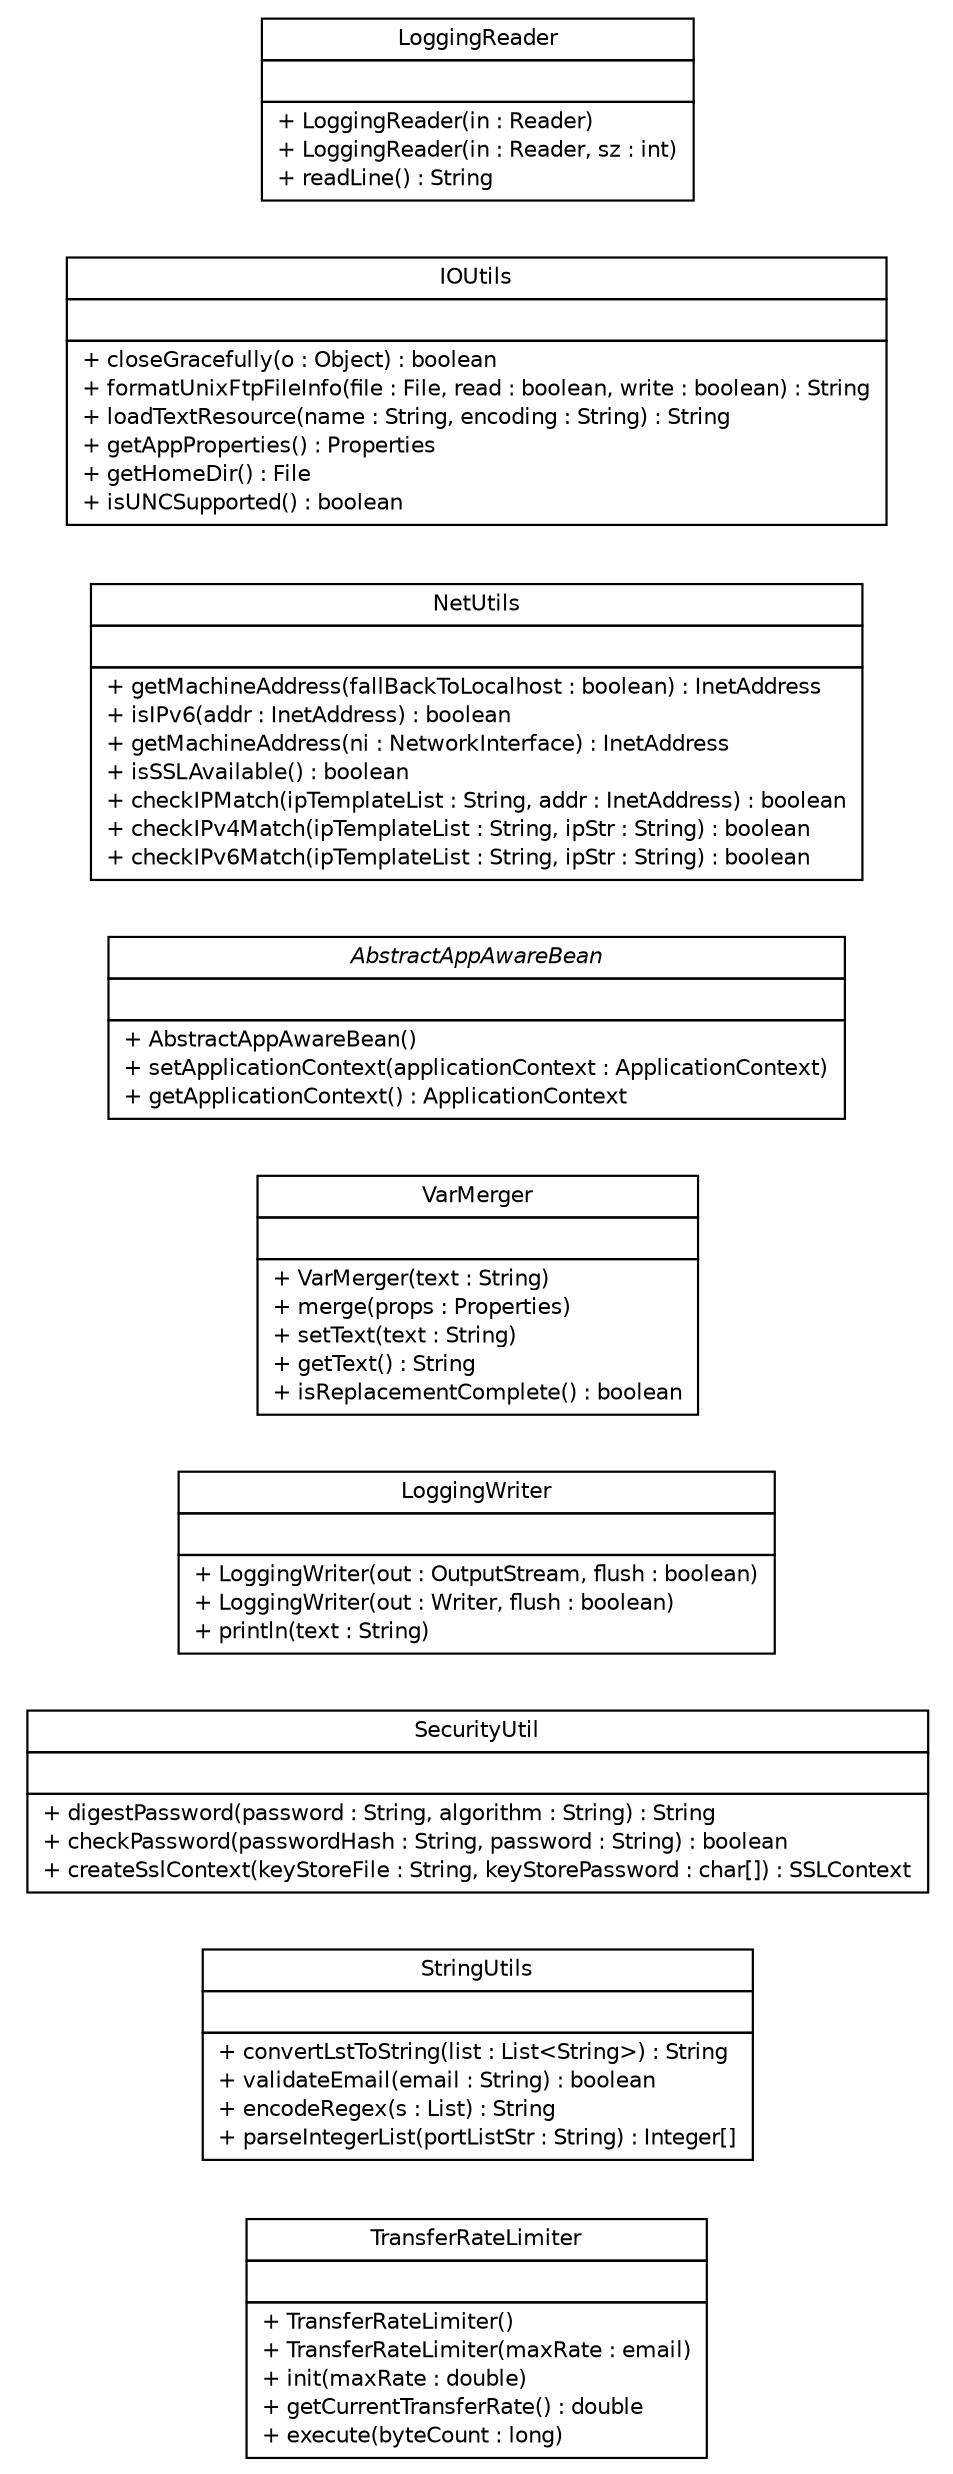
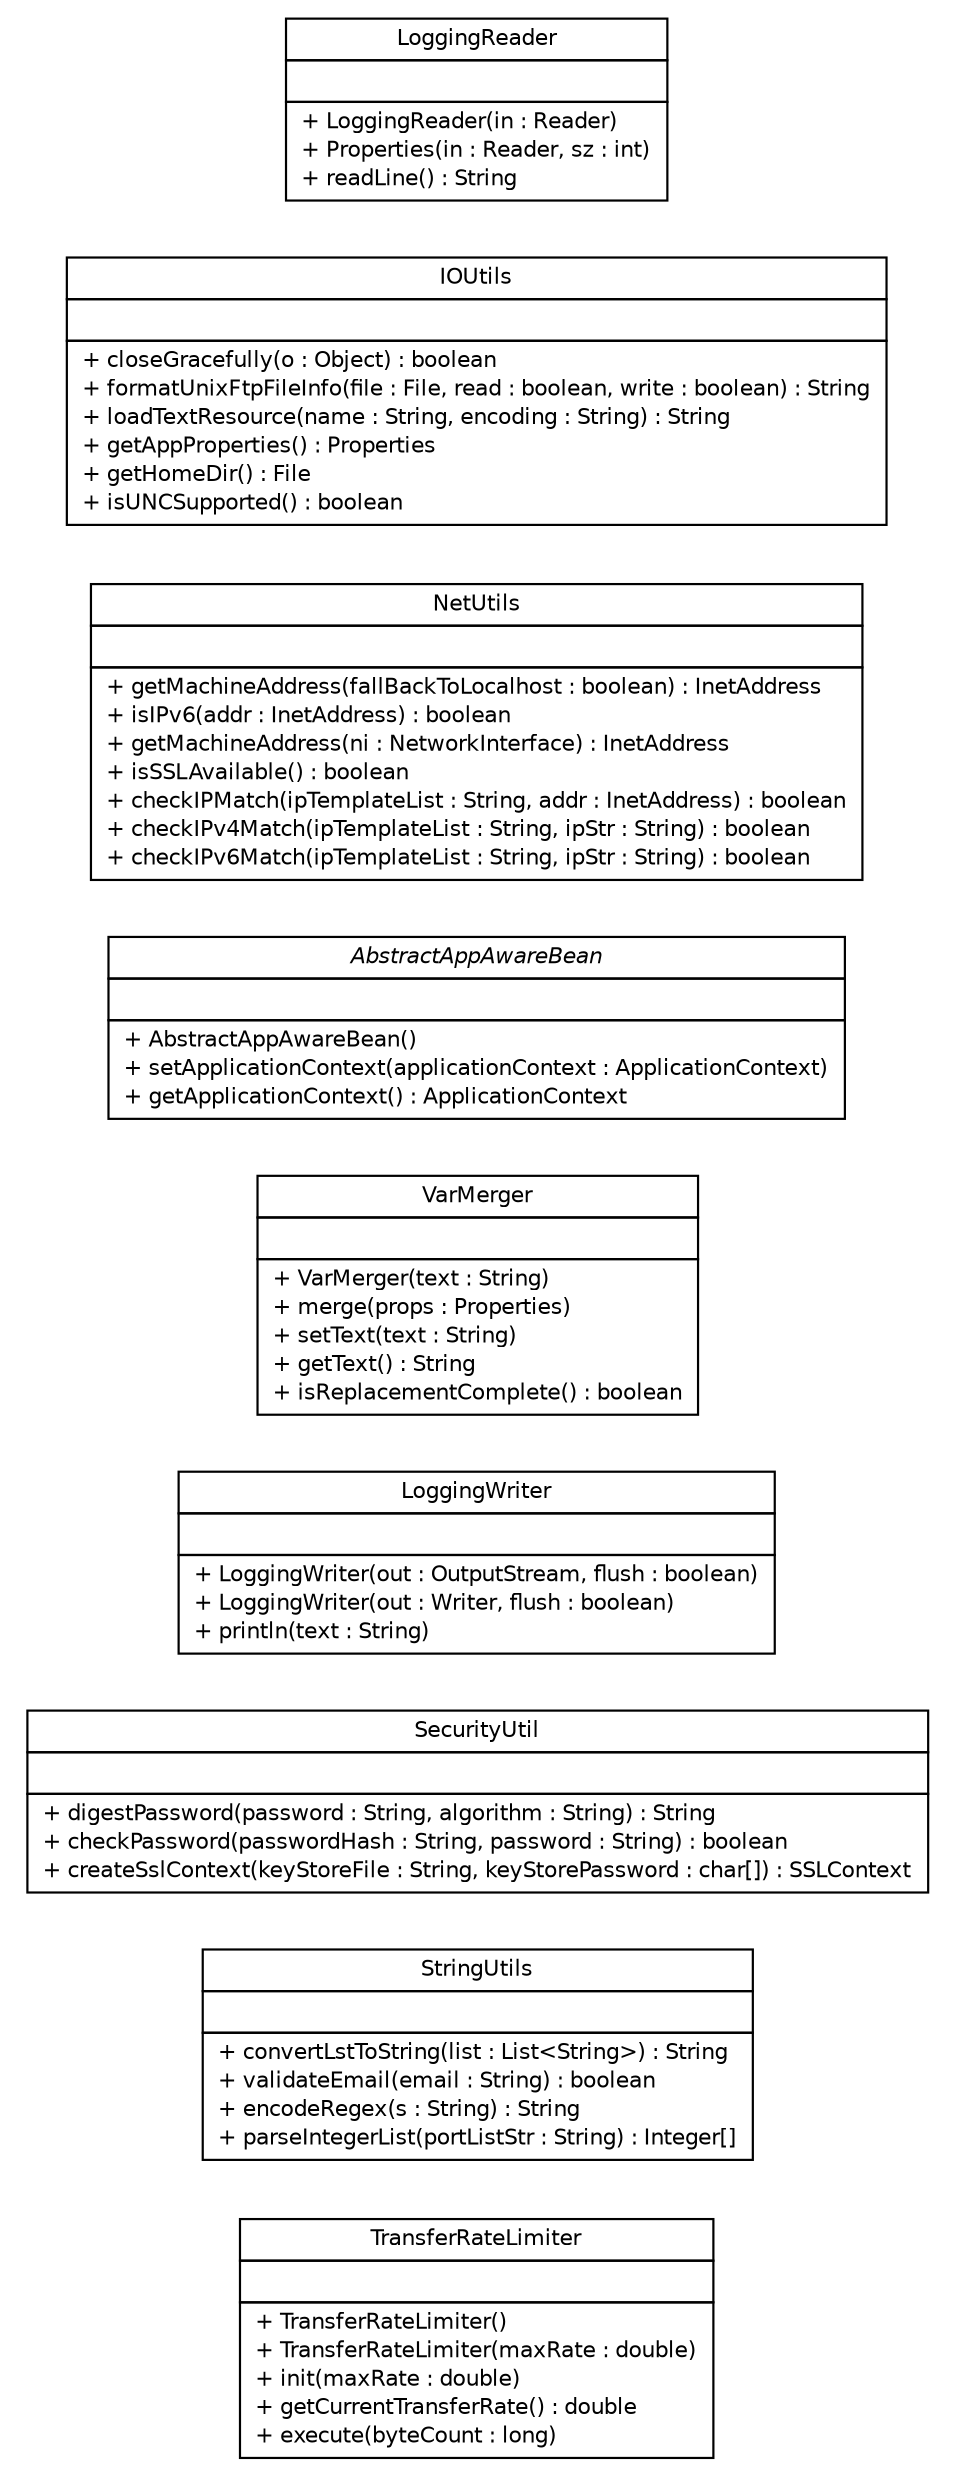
(478, 150) -> (477, 150)
(387, 2109) -> (400, 2109)
(477, 2351) -> (477, 2351)
